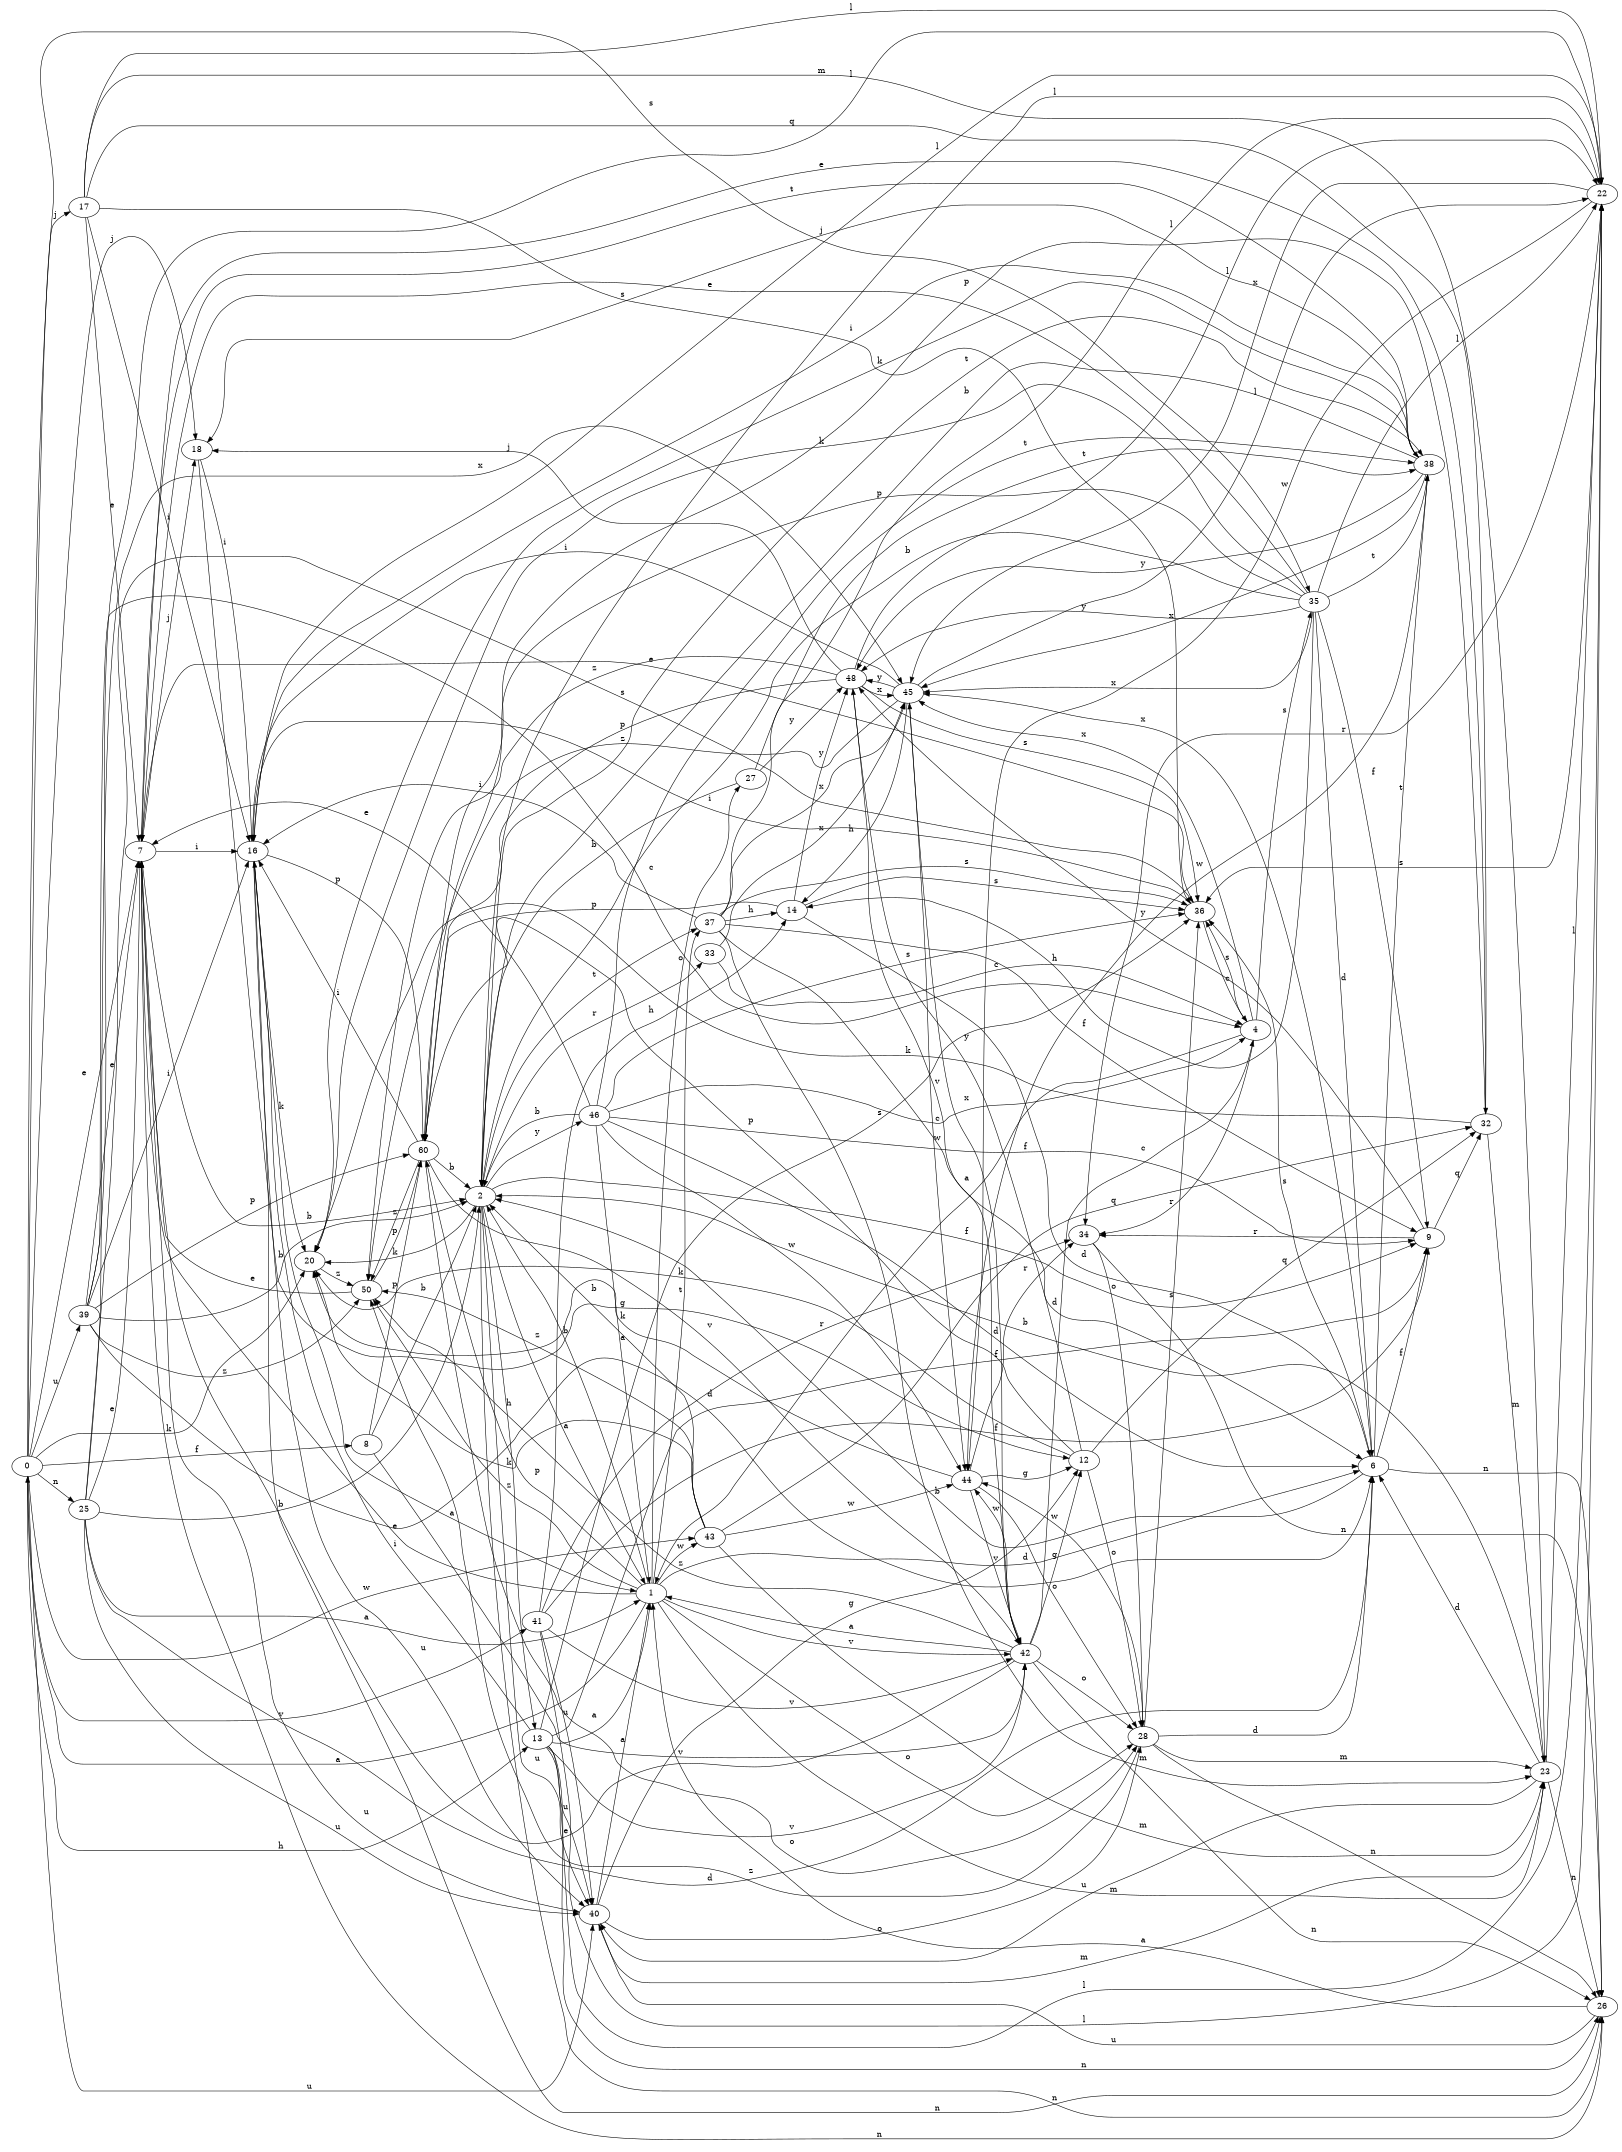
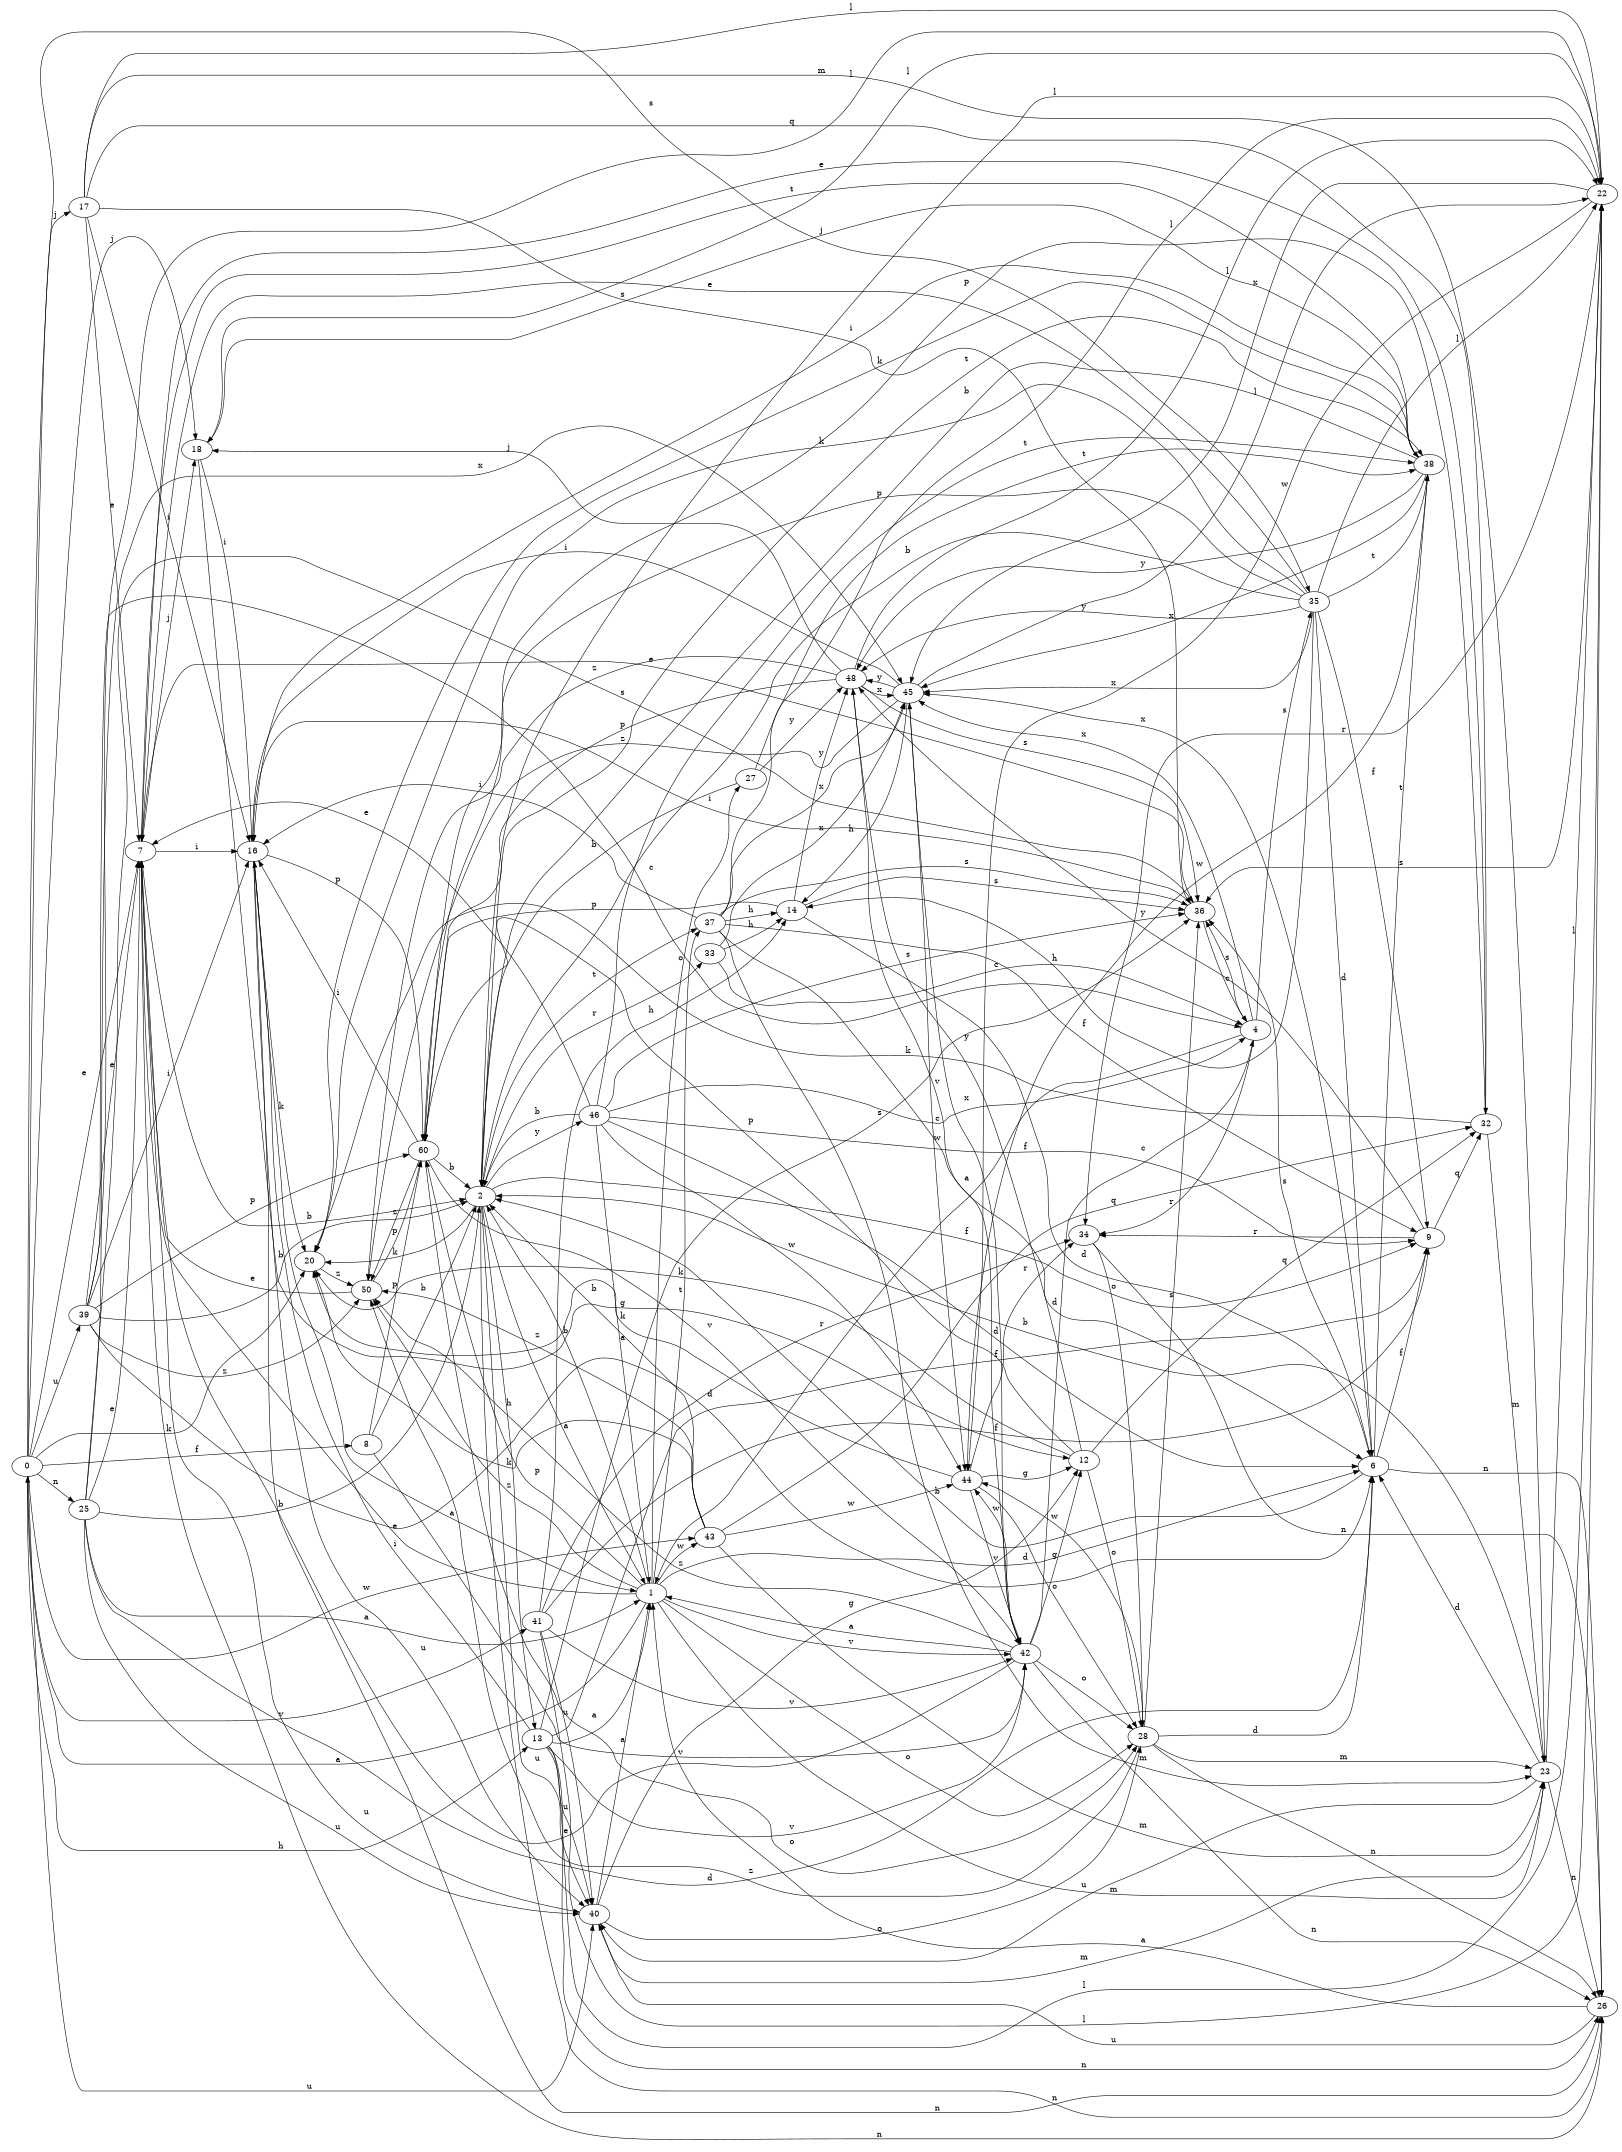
(804, 258) -> (858, 156)
none -> (752, 937)
